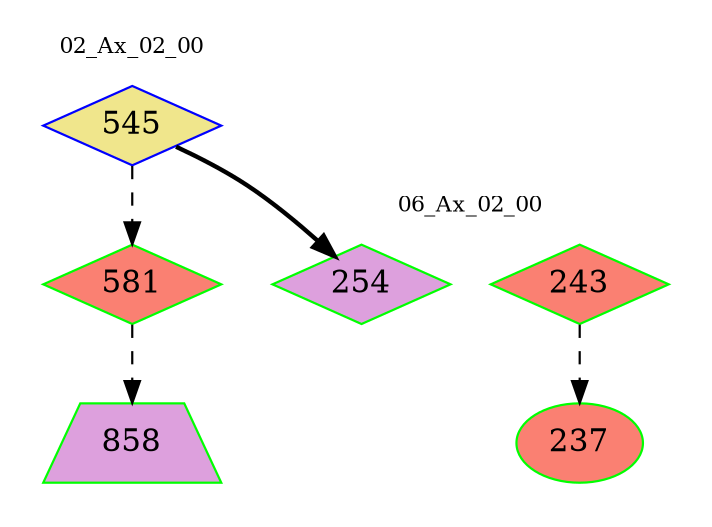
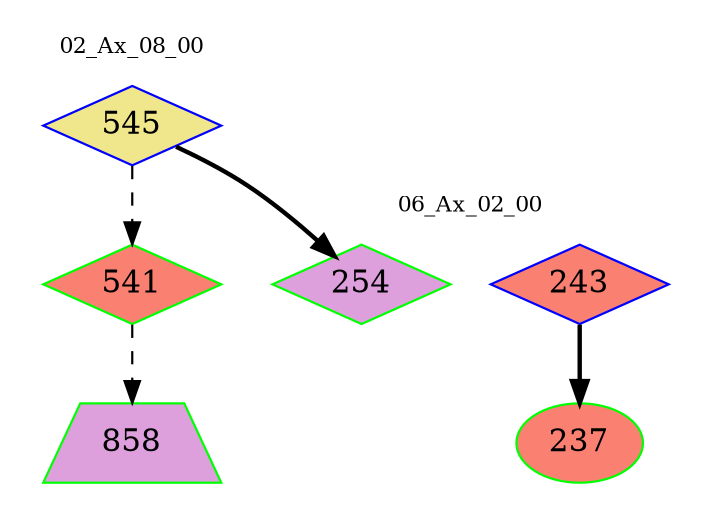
(132, 47) -> (132, 47)
(132, 284) -> (132, 284)
(580, 284) -> (580, 284)
(580, 353) -> (580, 353)
